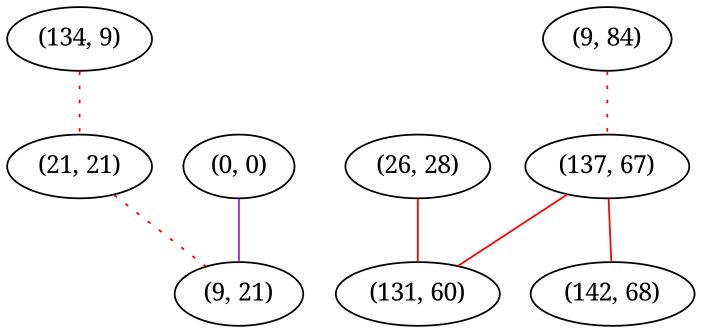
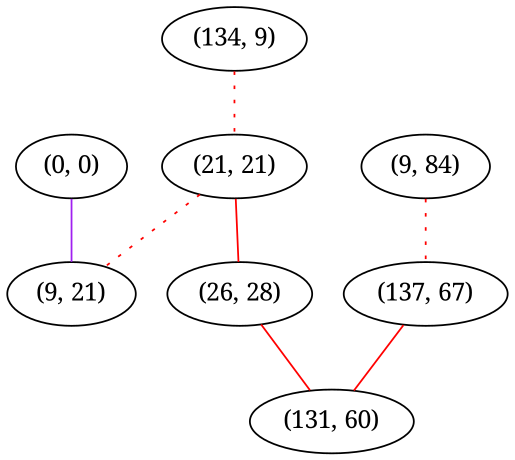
none -> (237, 230)
(613, 294) -> none
